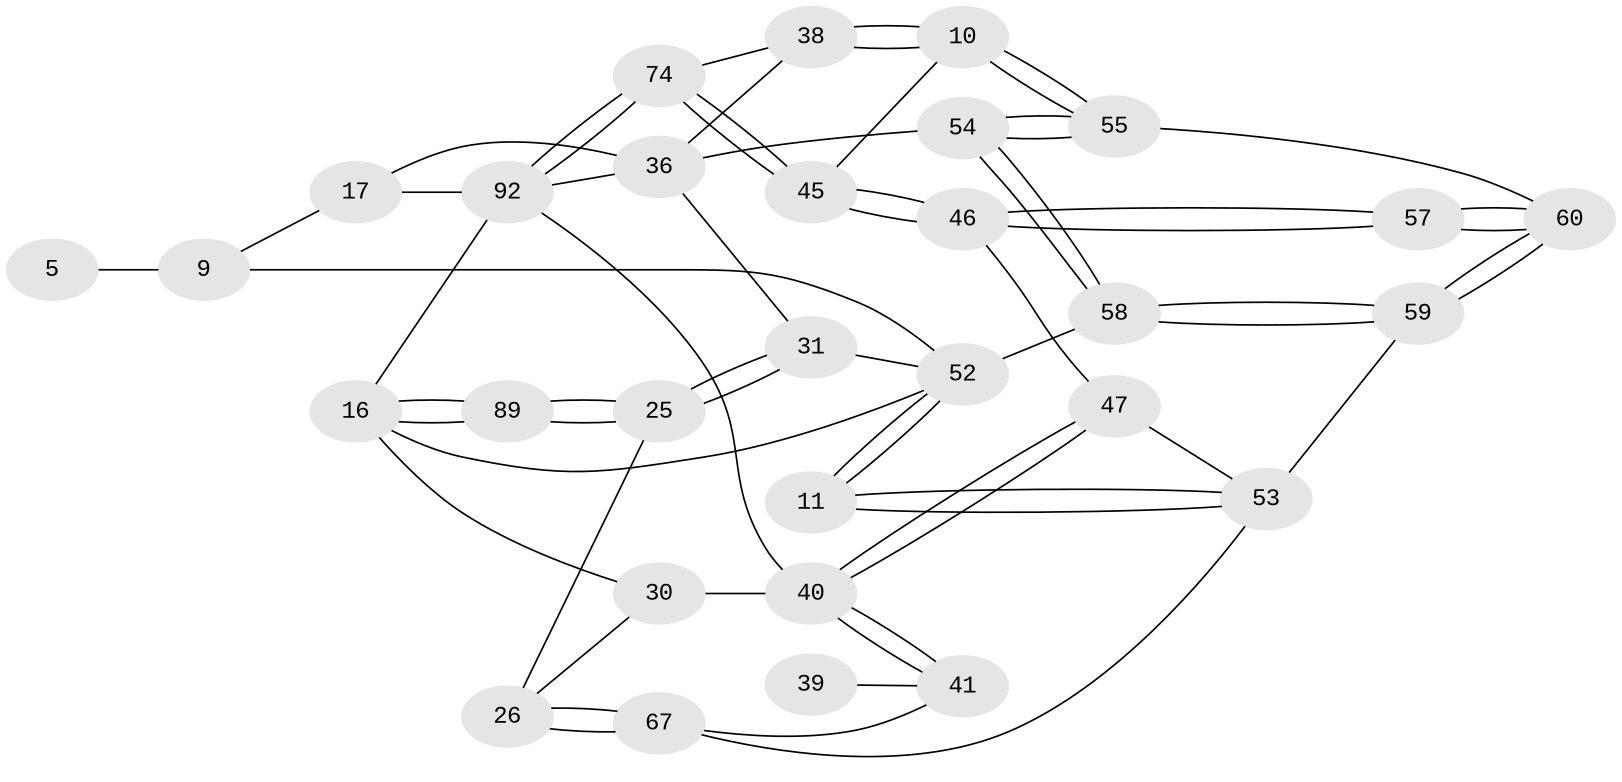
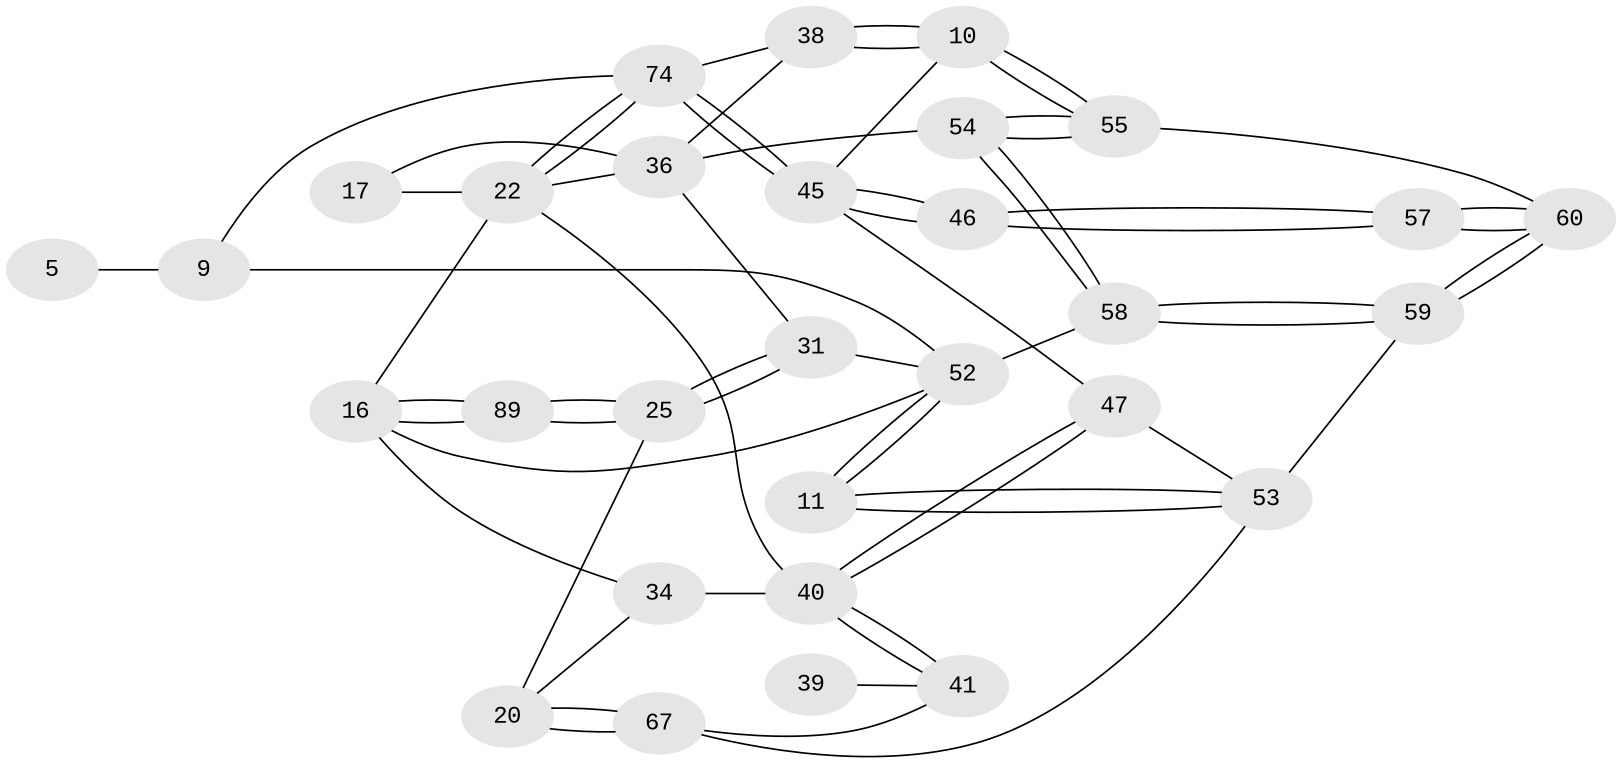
(508, 192) -> (508, 192)
(280, 231) -> (394, 110)
(1037, 314) -> (964, 298)
(659, 594) -> (659, 594)
(508, 717) -> (508, 717)
